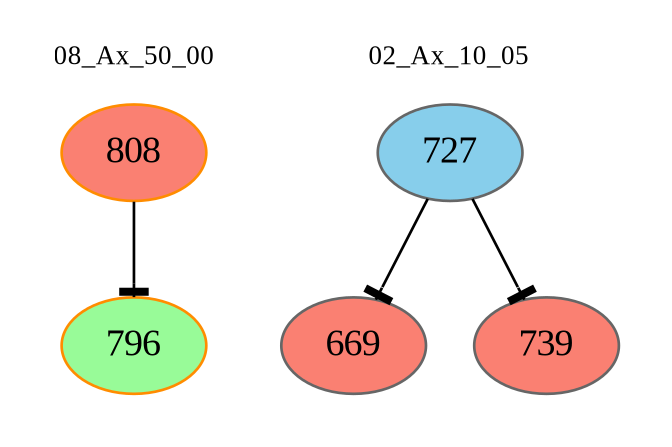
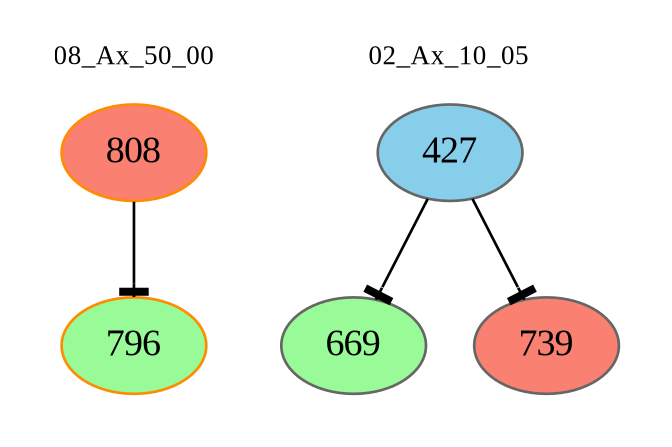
(450, 153) -> (450, 153)
(354, 346) -> (354, 346)
